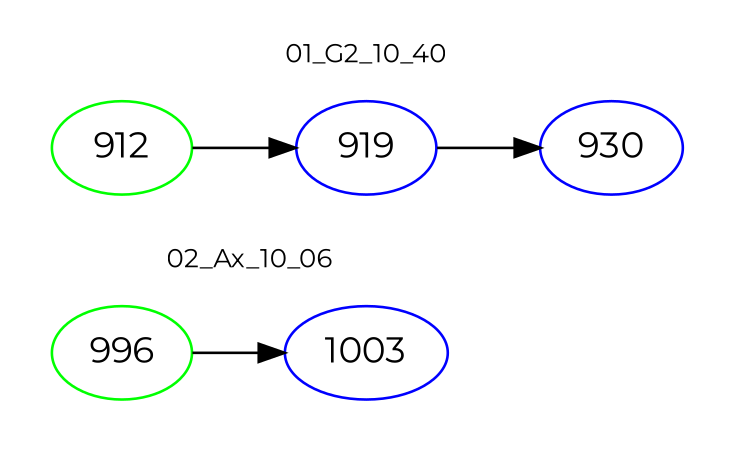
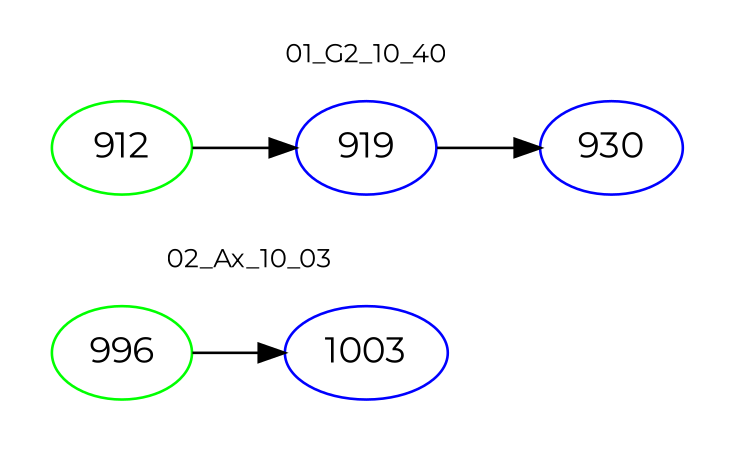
(250, 261) -> (250, 261)
